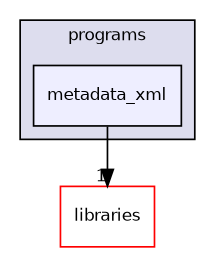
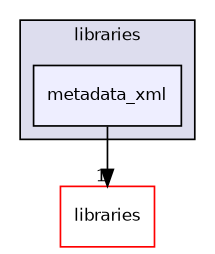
(107, 36) -> (107, 36)
